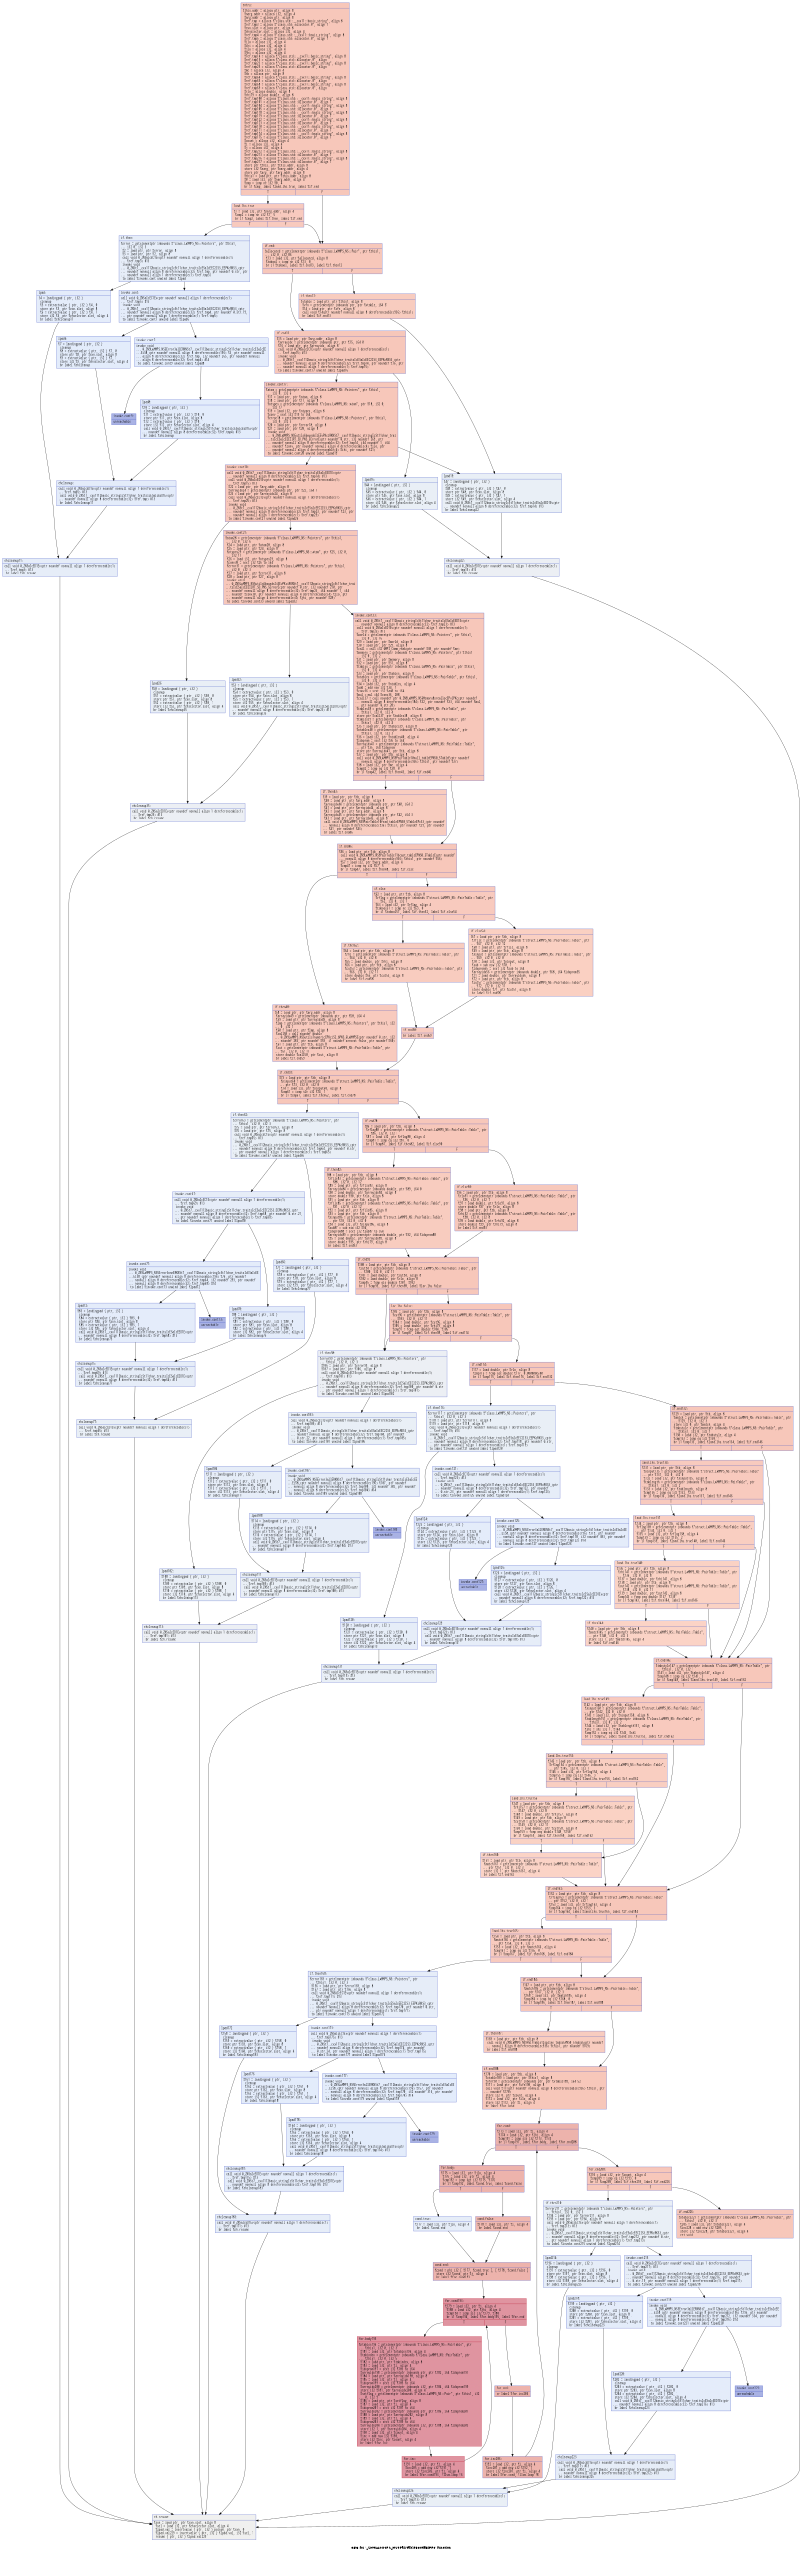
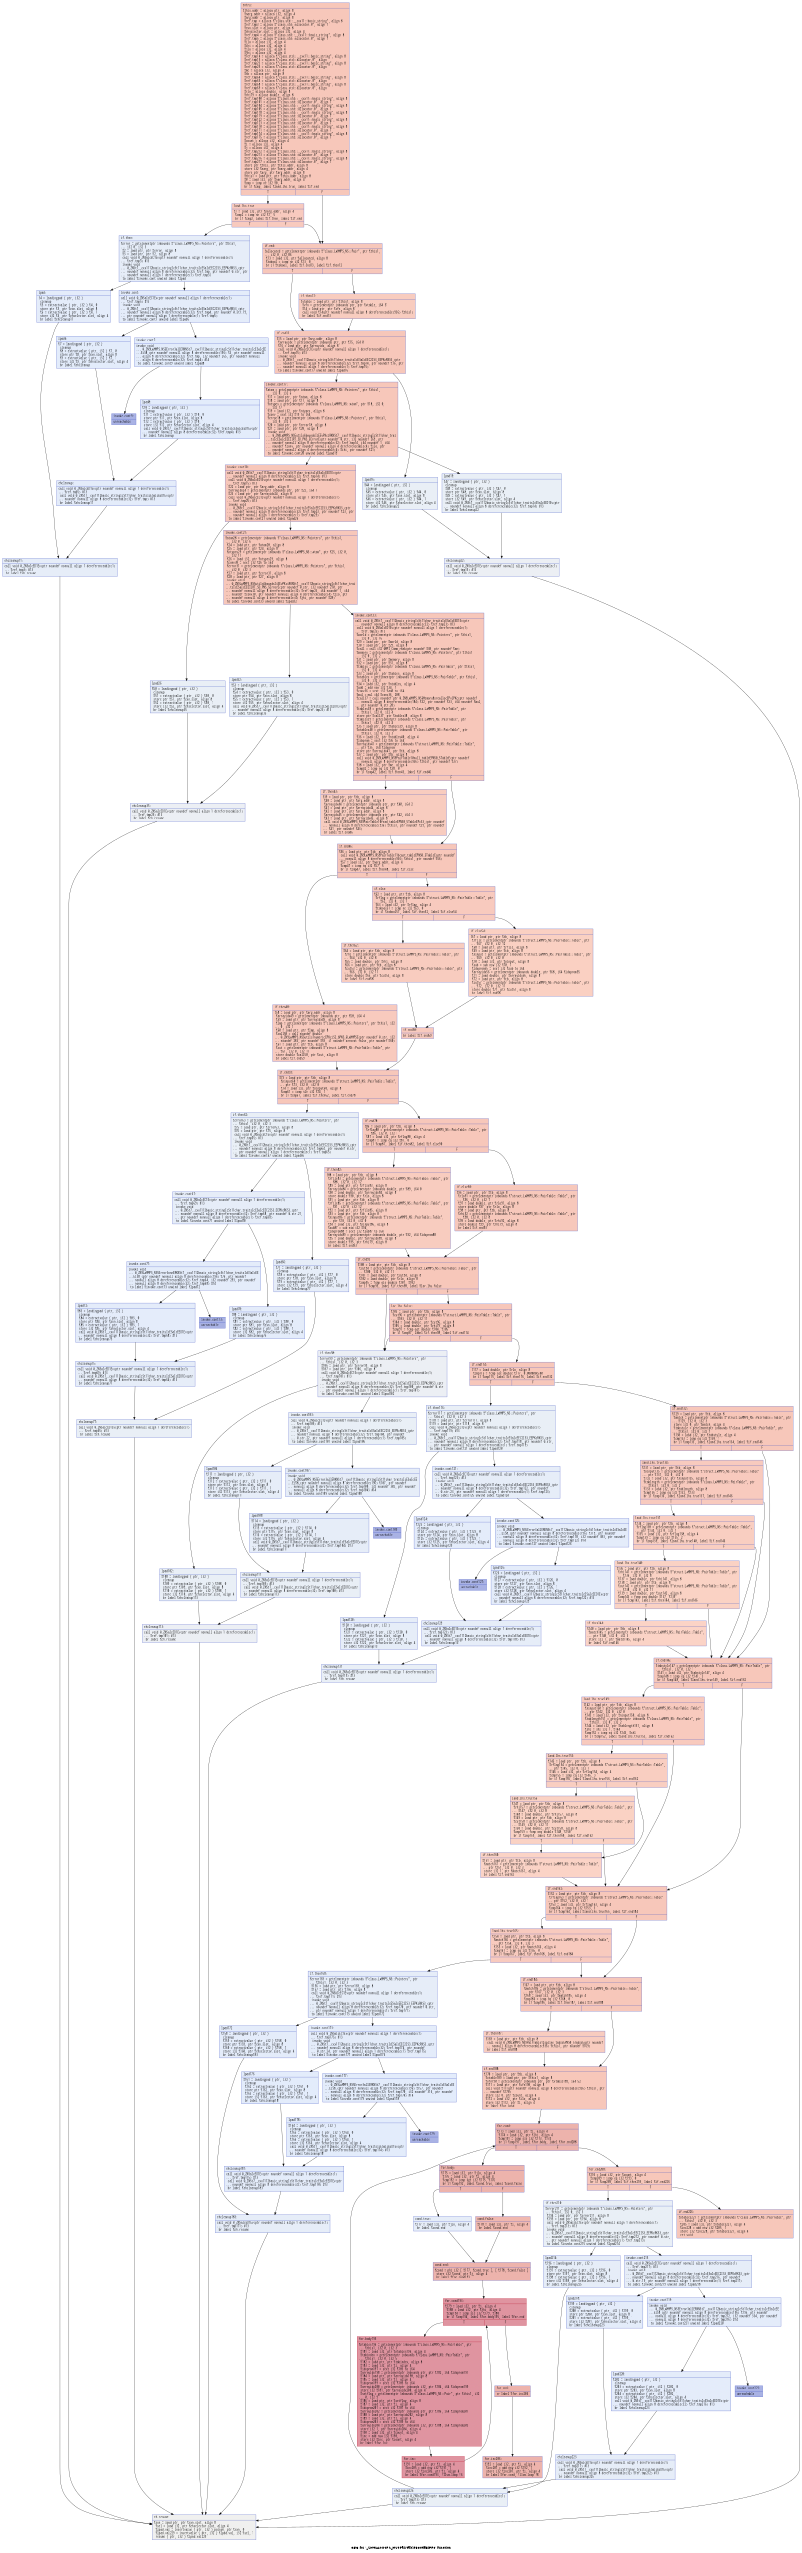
(453, 387) -> (351, 324)
(537, 2307) -> (351, 2286)
